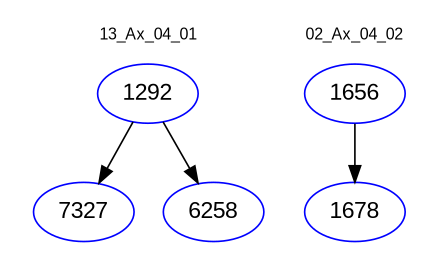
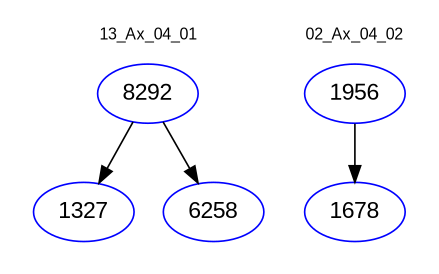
(148, 94) -> (148, 94)
(355, 94) -> (355, 94)
(84, 212) -> (84, 212)
